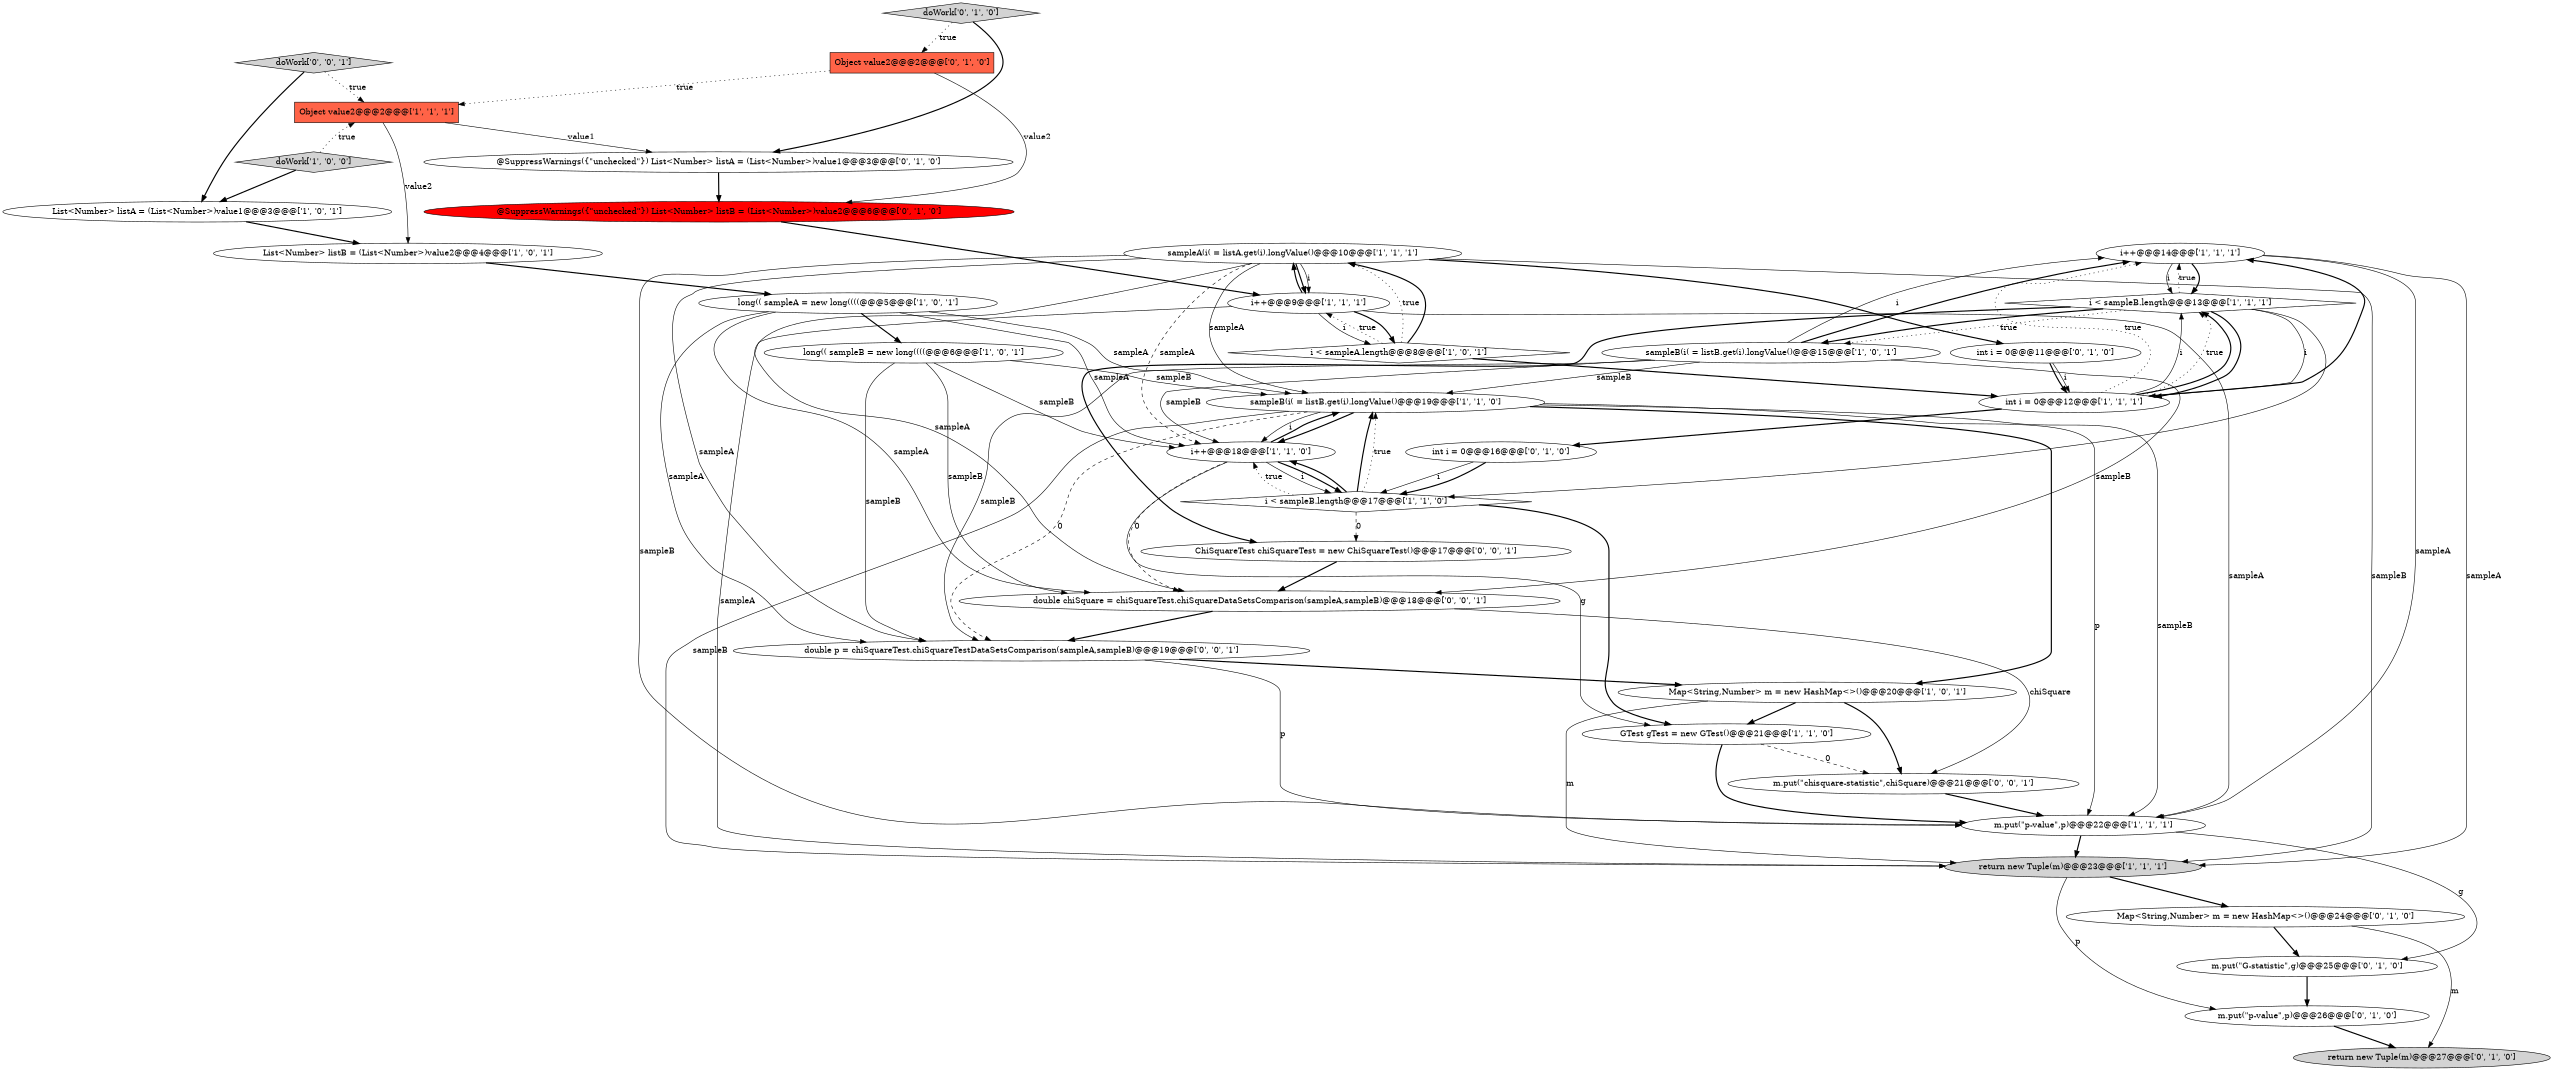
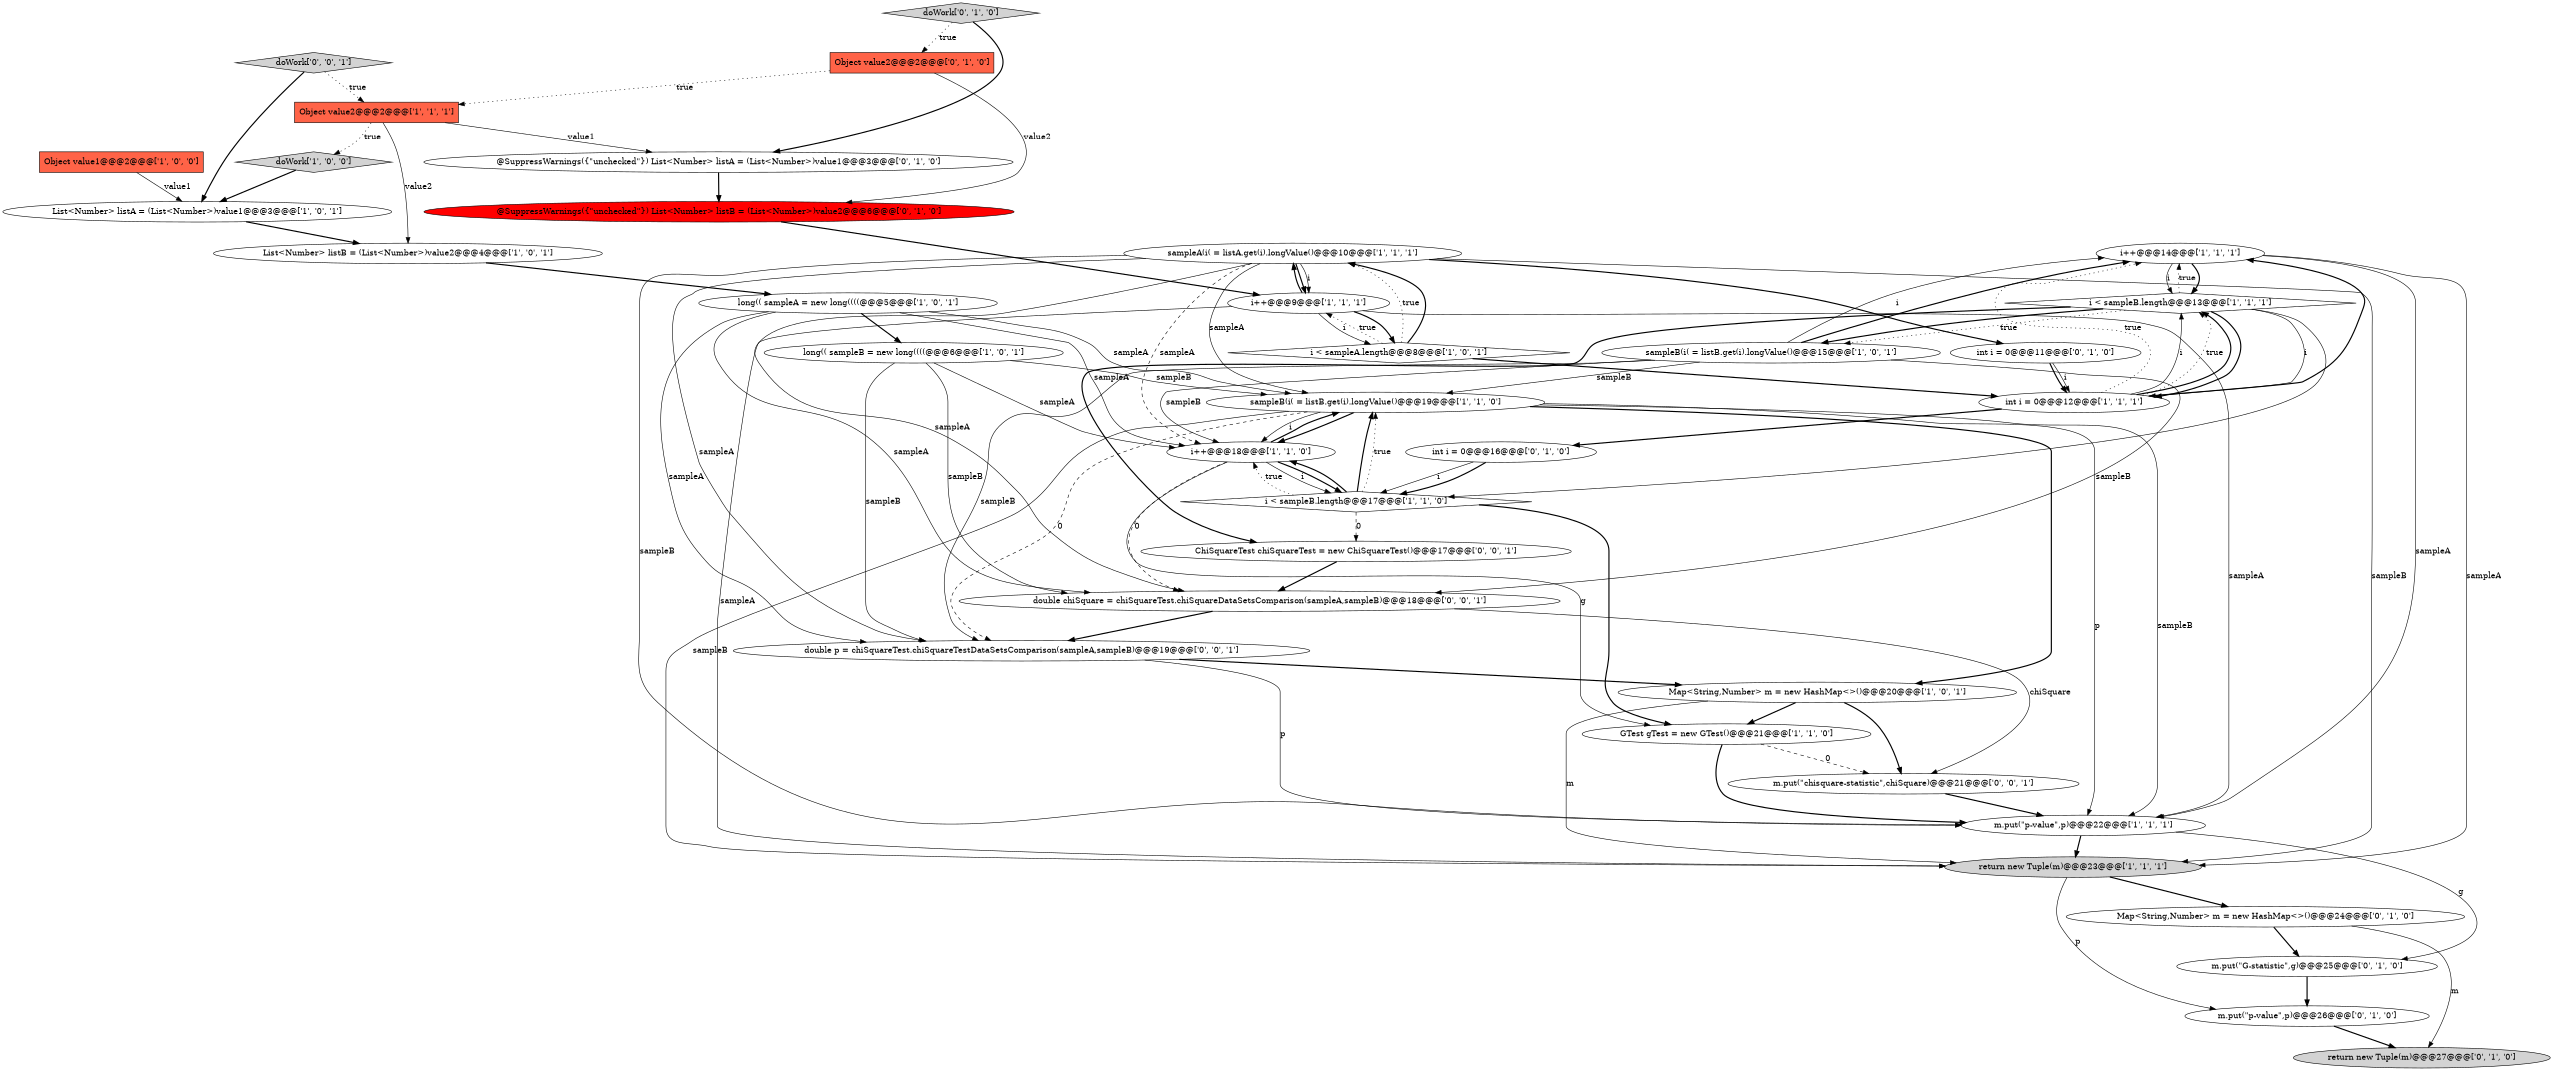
(333, 137) -> (358, 140)
none -> (121, 162)
(1057, 402) -> (1057, 402)
